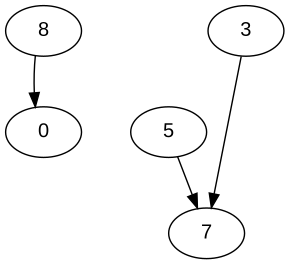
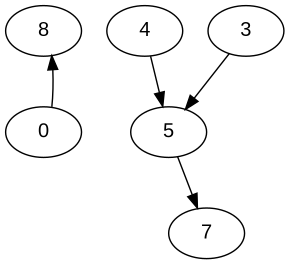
none -> (145, 31)
(34, 74) -> (53, 88)
(228, 125) -> (212, 76)
